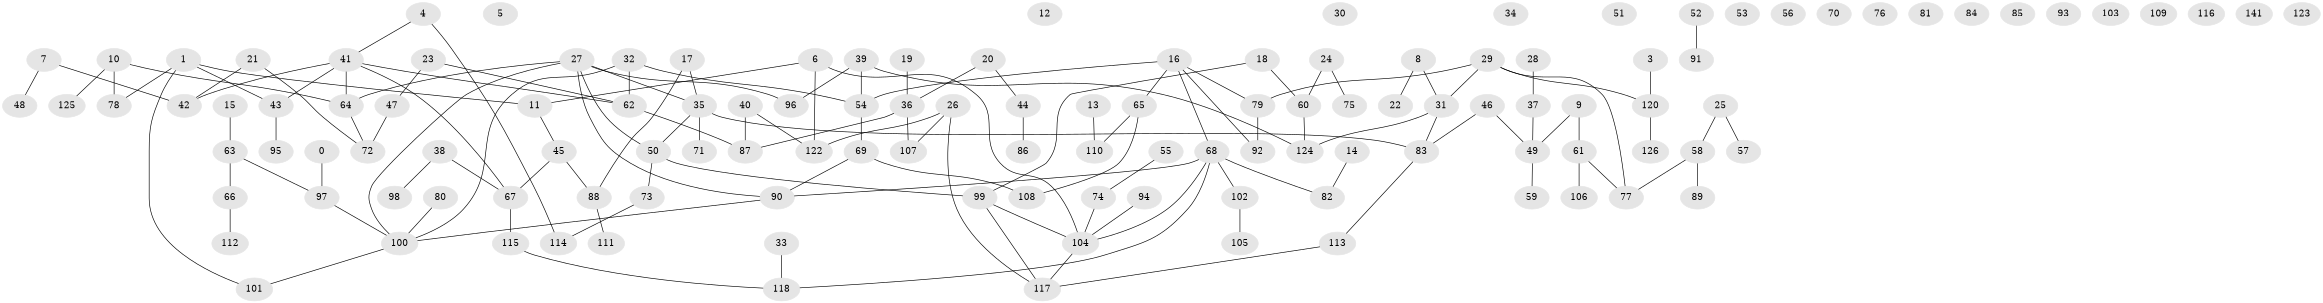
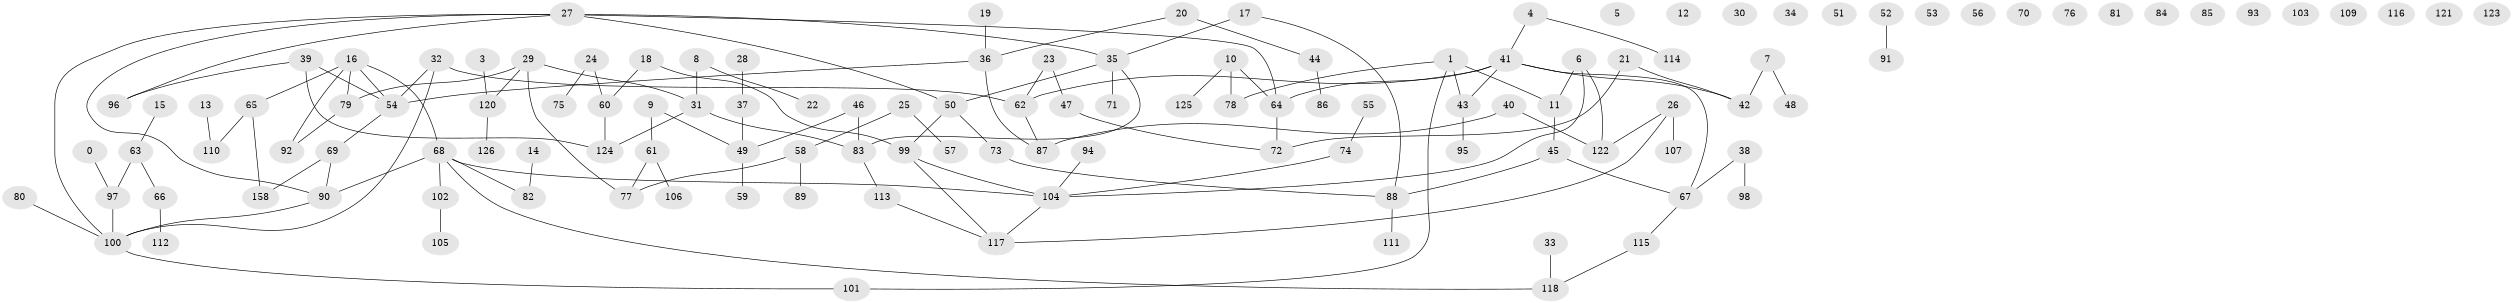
(2254, 14) -> (2444, 14)
(908, 129) -> (674, 79)
(1027, 198) -> (261, 198)
(597, 223) -> (1191, 185)
